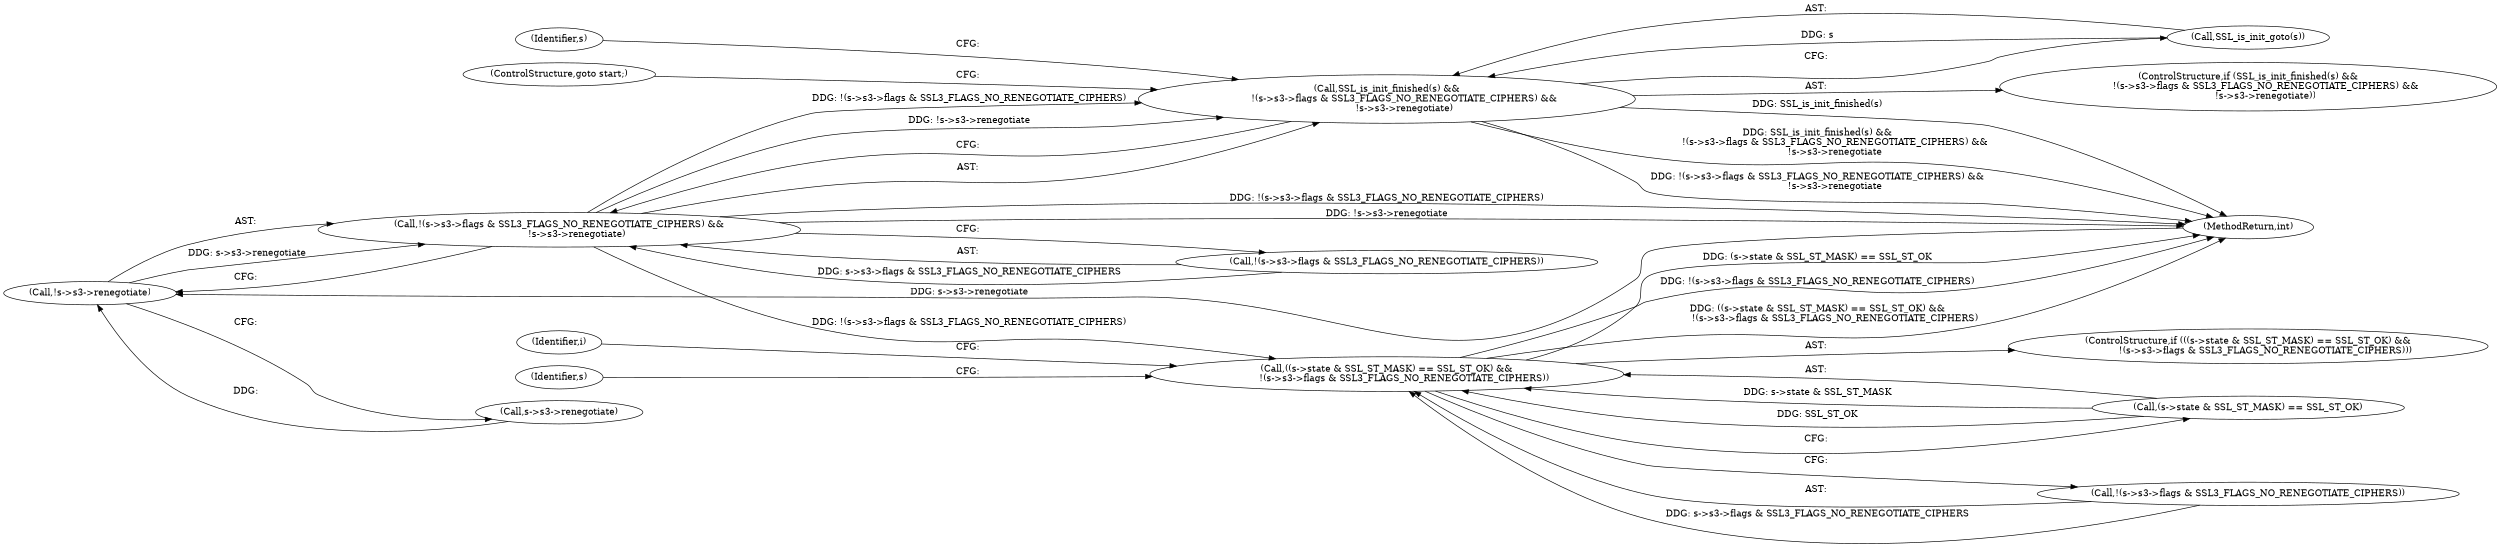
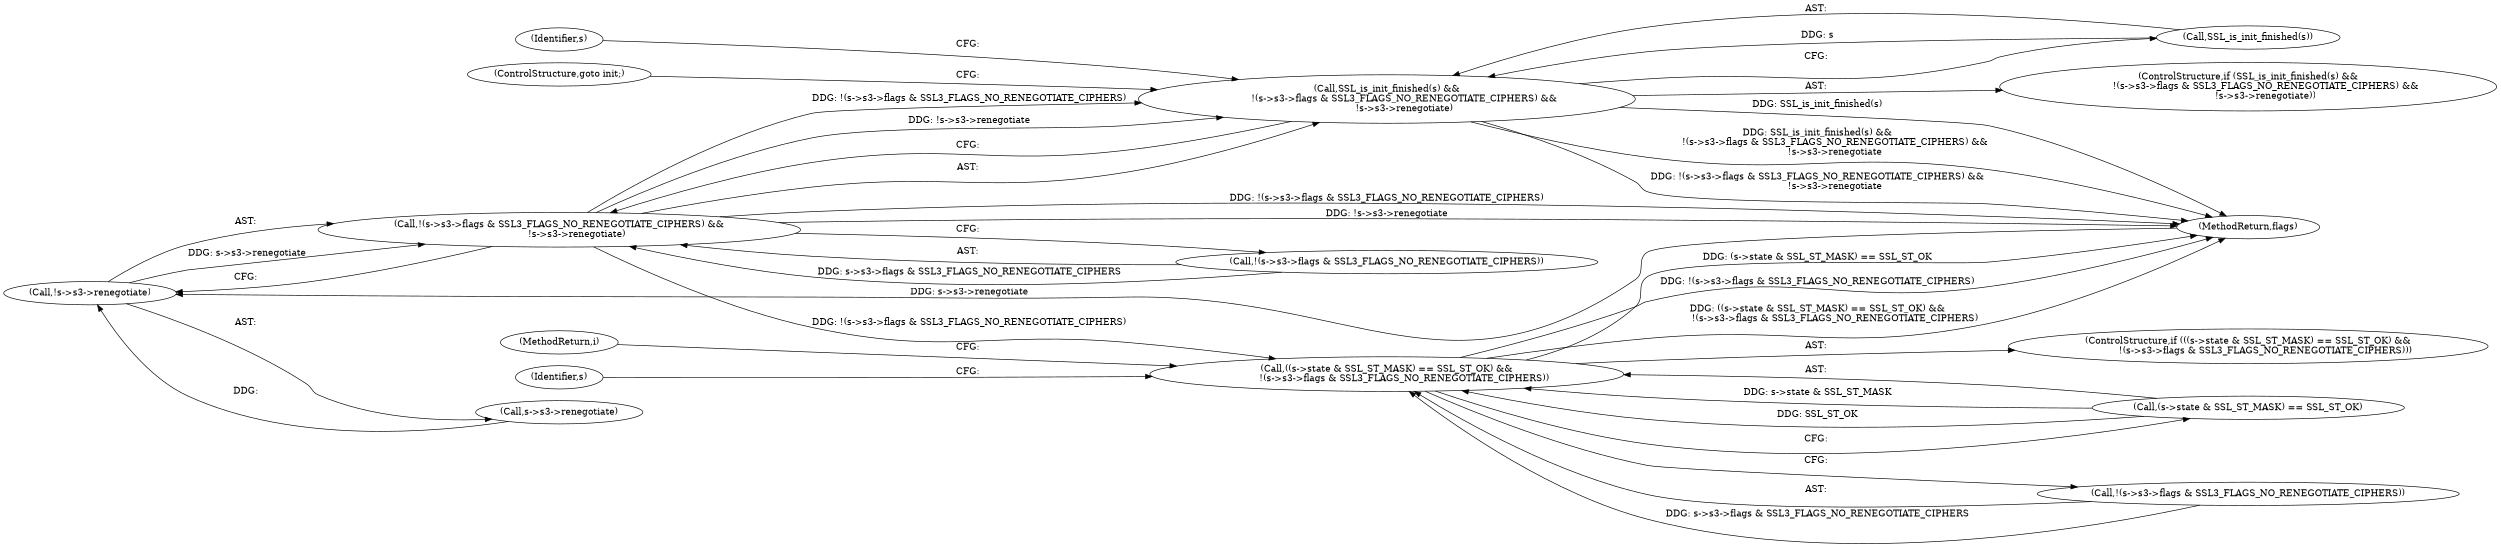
(2248, 38) -> (2248, 38)
(559, 74) -> (559, 74)
(2248, 227) -> (2248, 227)
(247, 323) -> (247, 323)
(559, 342) -> (559, 342)
